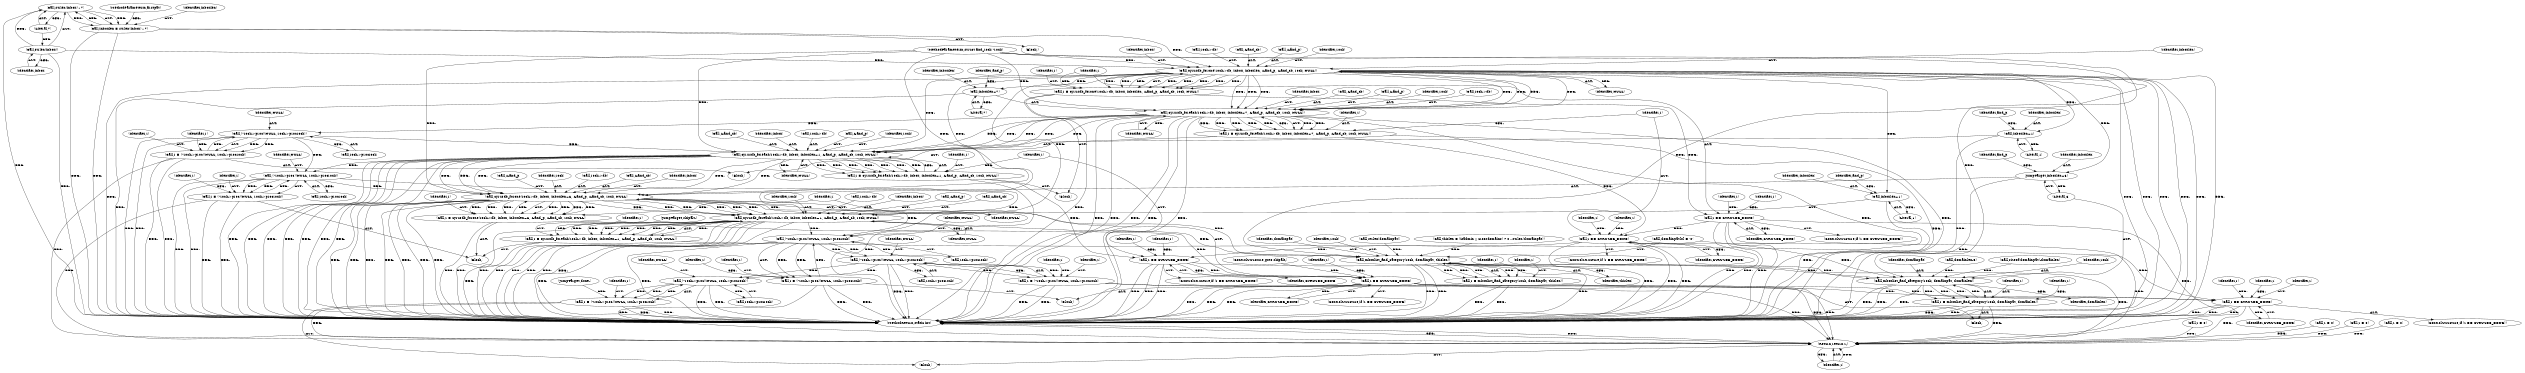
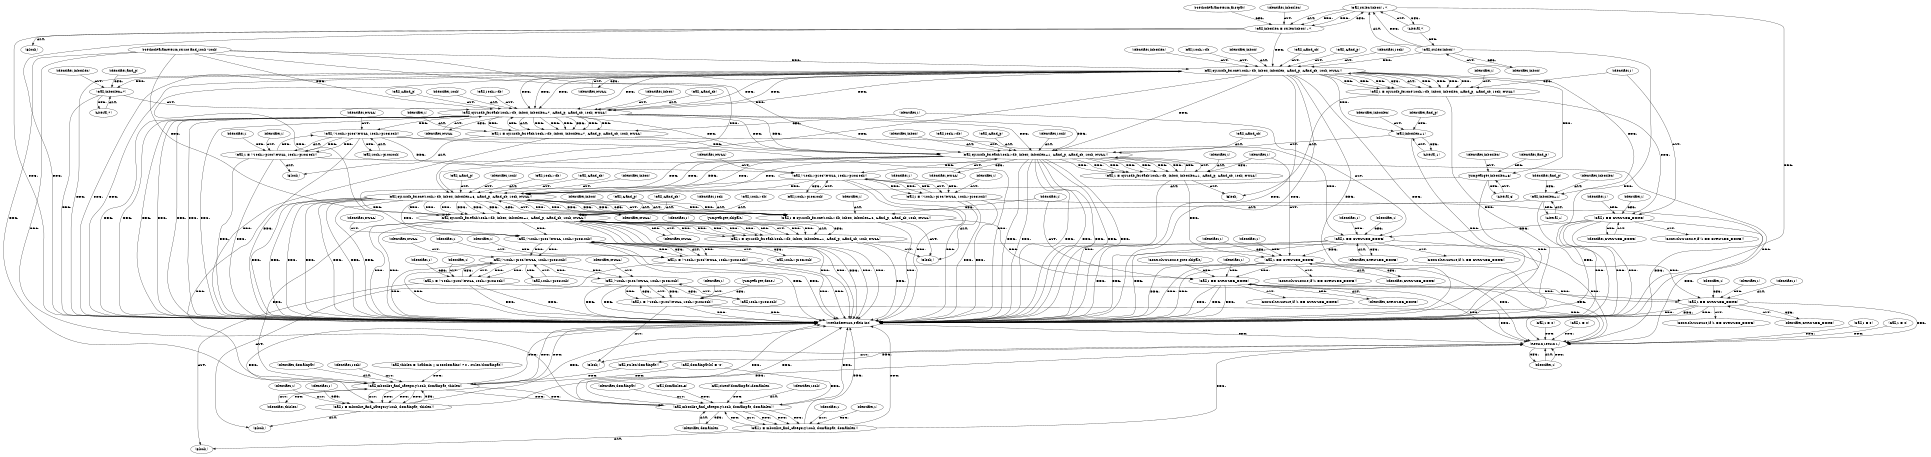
(1641, 250) -> (640, 376)
(2099, 274) -> (700, 418)
(1377, 331) -> (876, 355)
